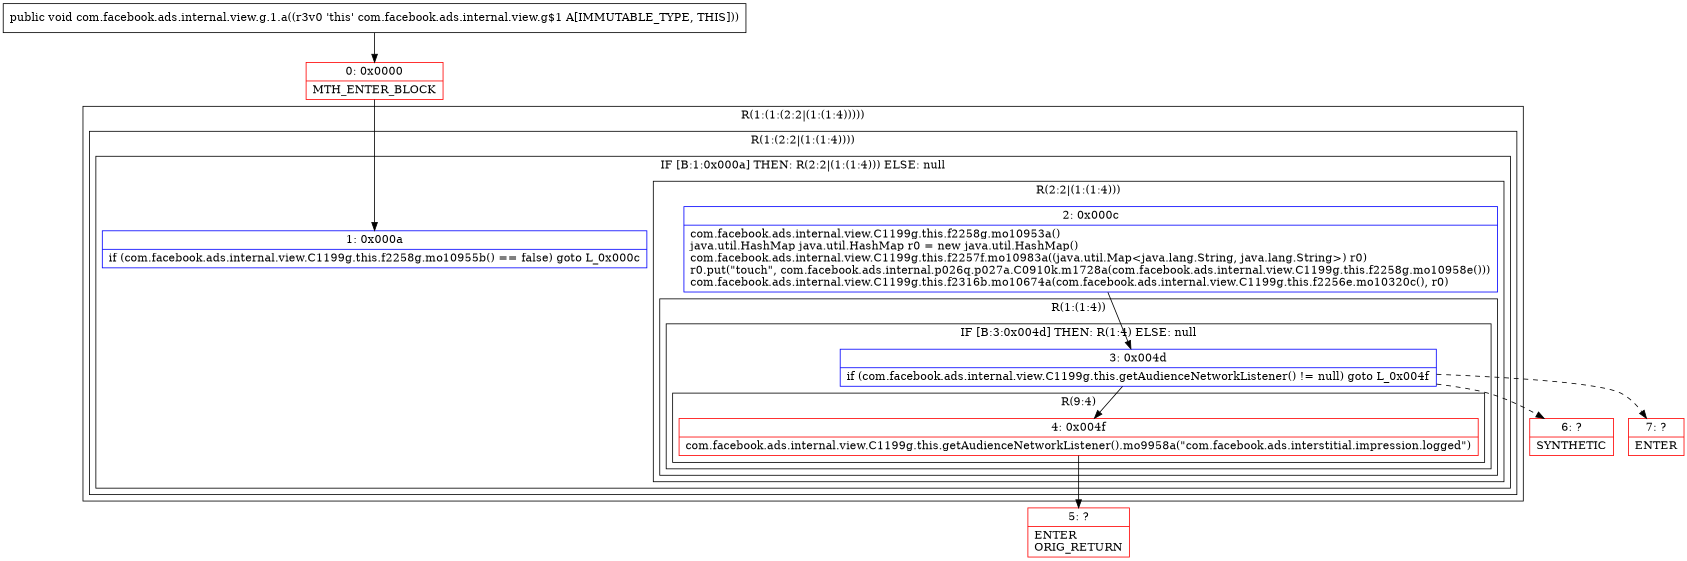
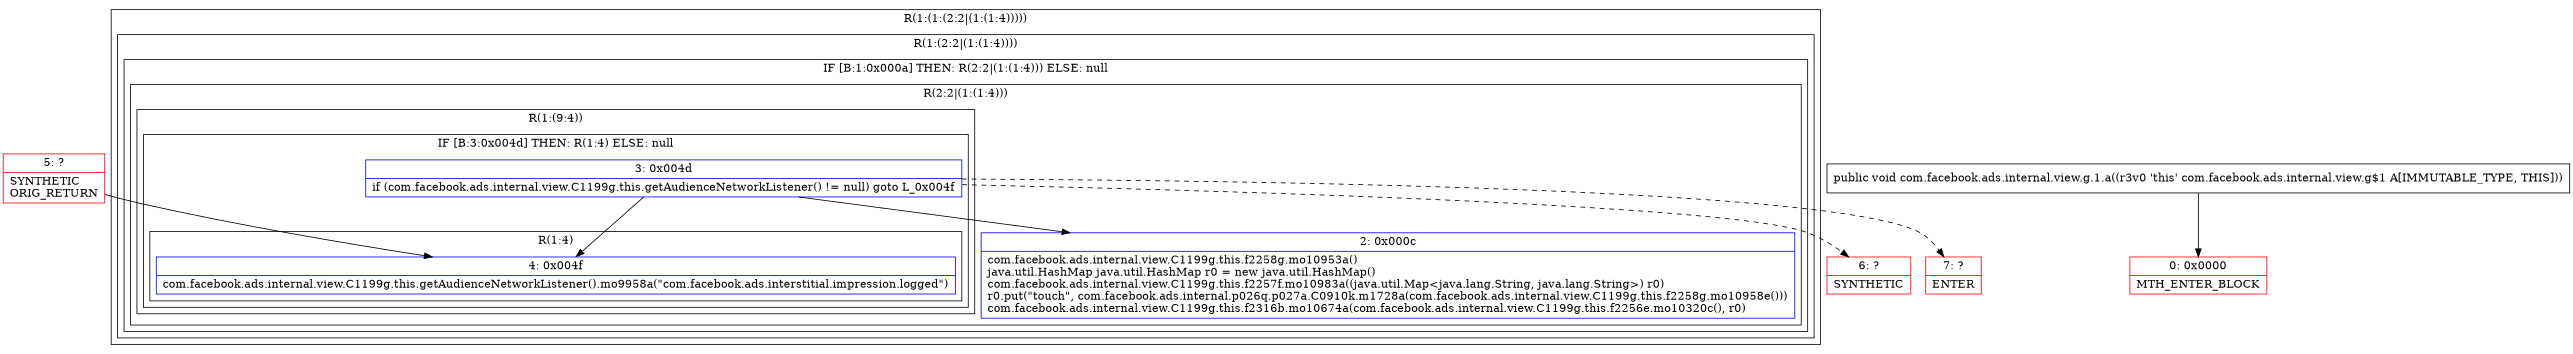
(375, 249) -> none
(1079, 308) -> (556, 119)
(1118, 317) -> (930, 214)
(1079, 402) -> (556, 241)
(1079, 437) -> (556, 276)
(1079, 478) -> (248, 226)
(1056, 535) -> (45, 181)
